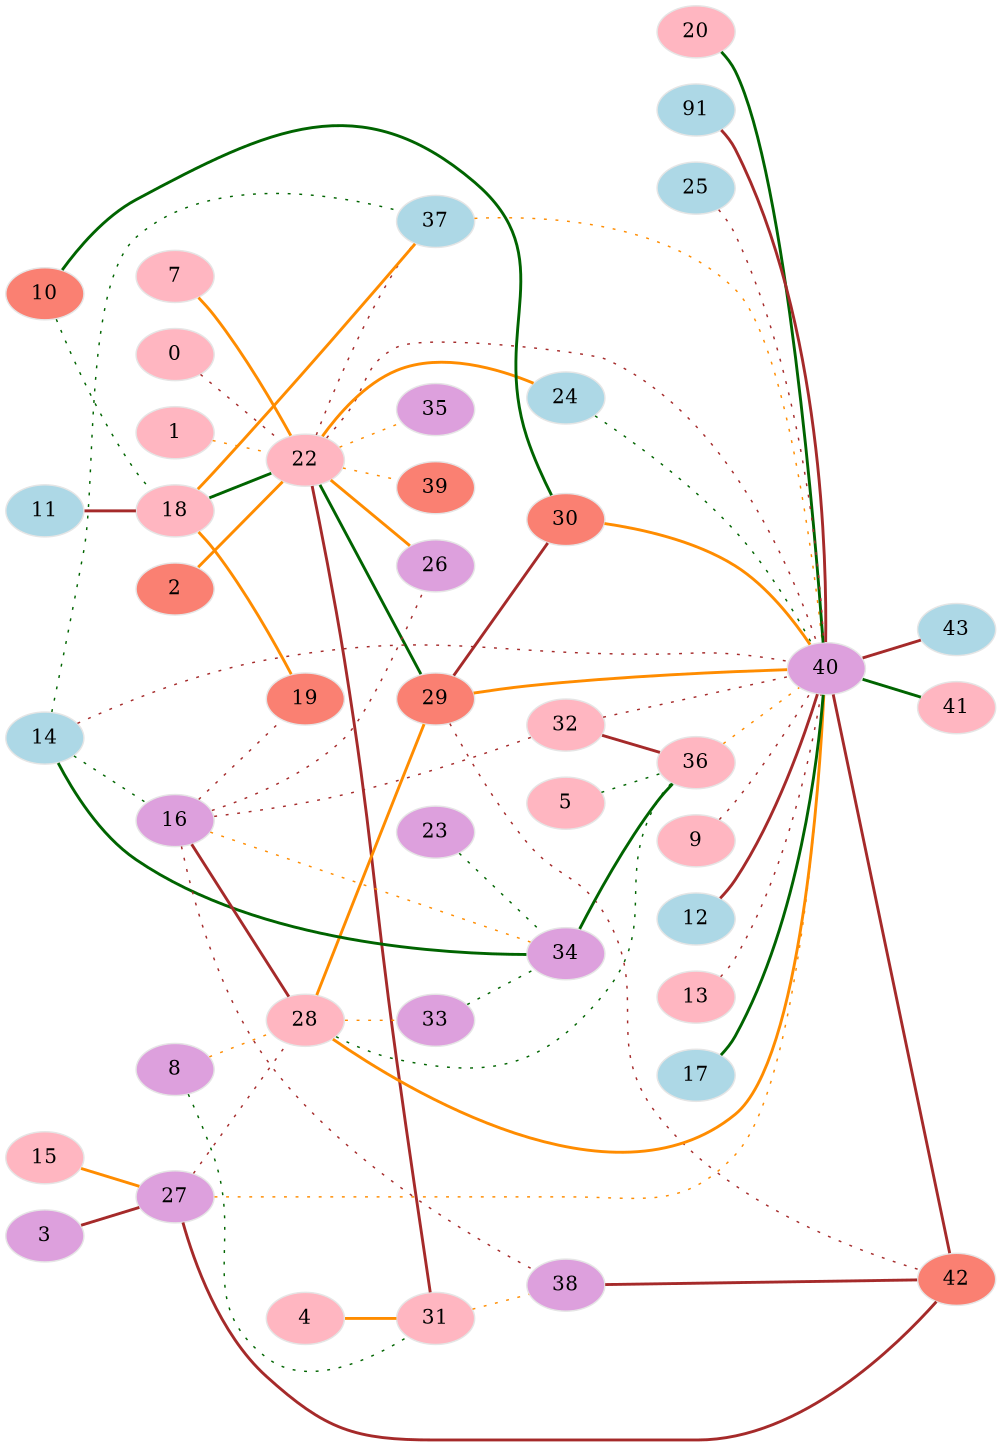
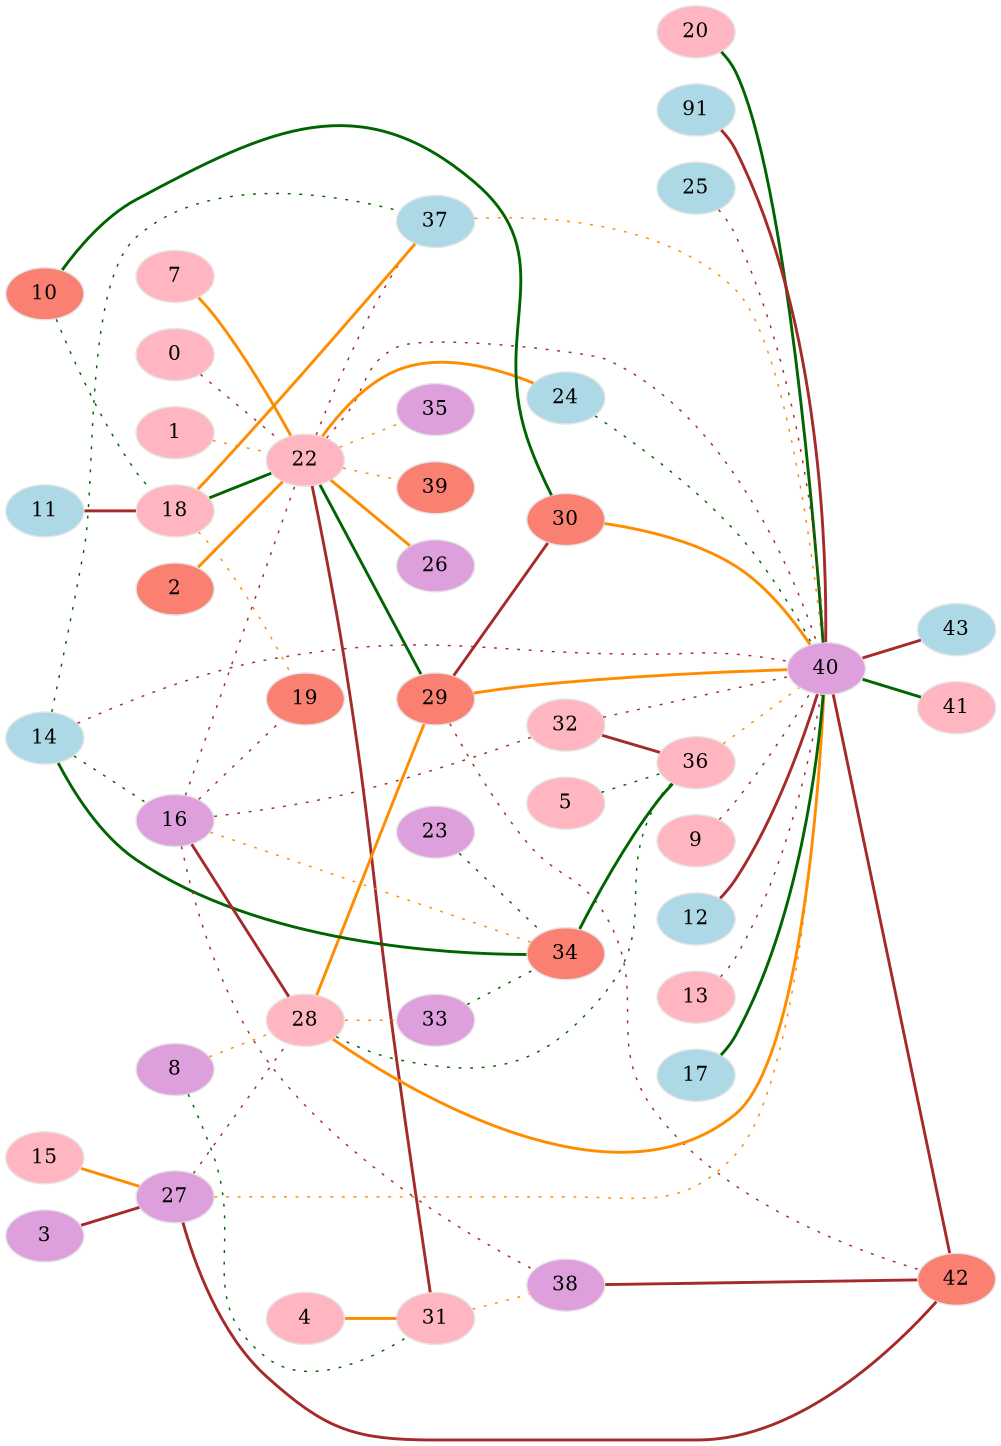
(249, 600) -> (244, 593)
(344, 738) -> (240, 640)
(566, 954) -> (566, 954)
